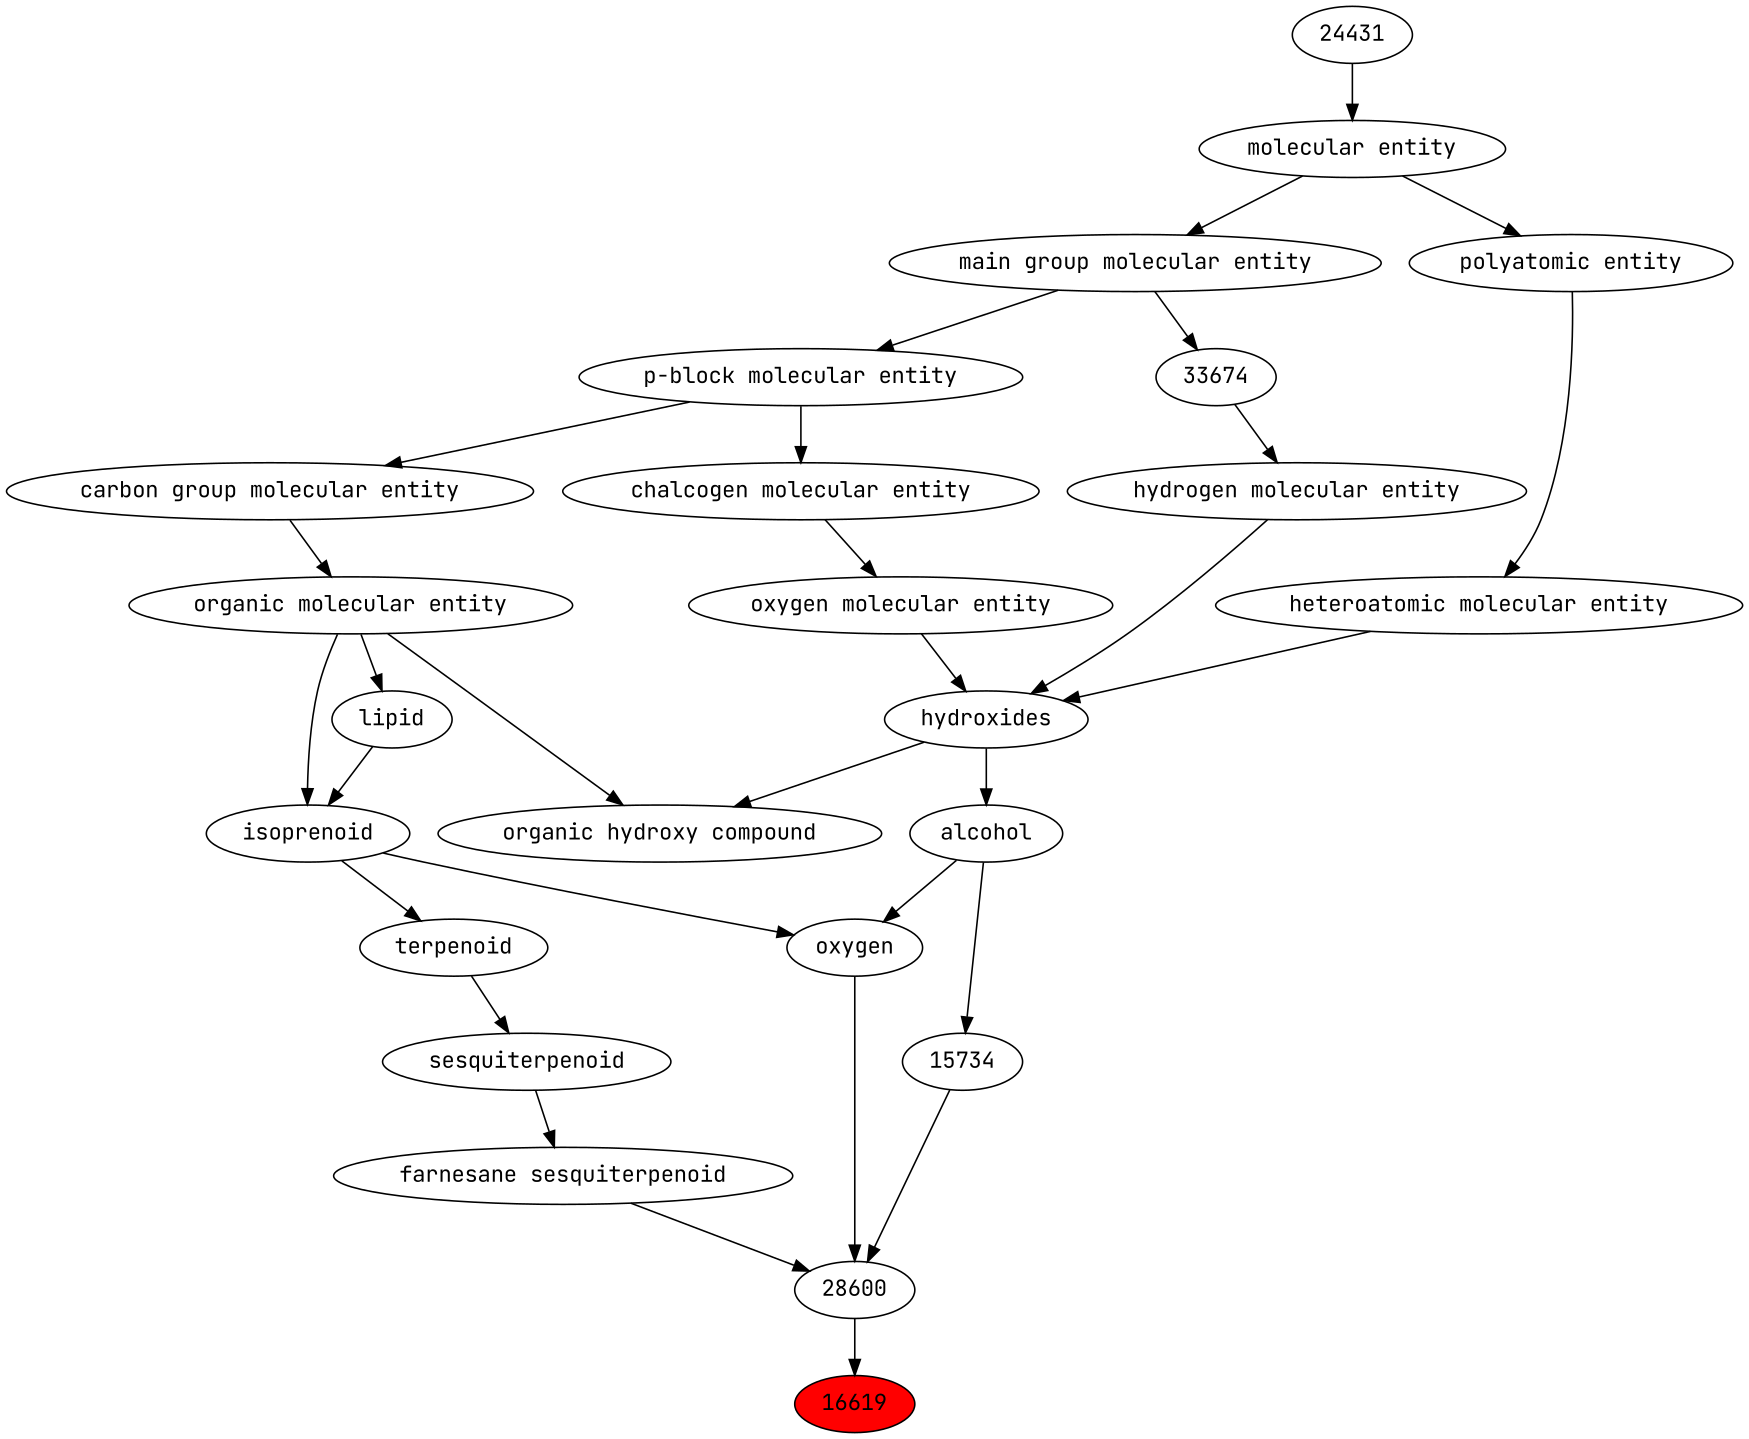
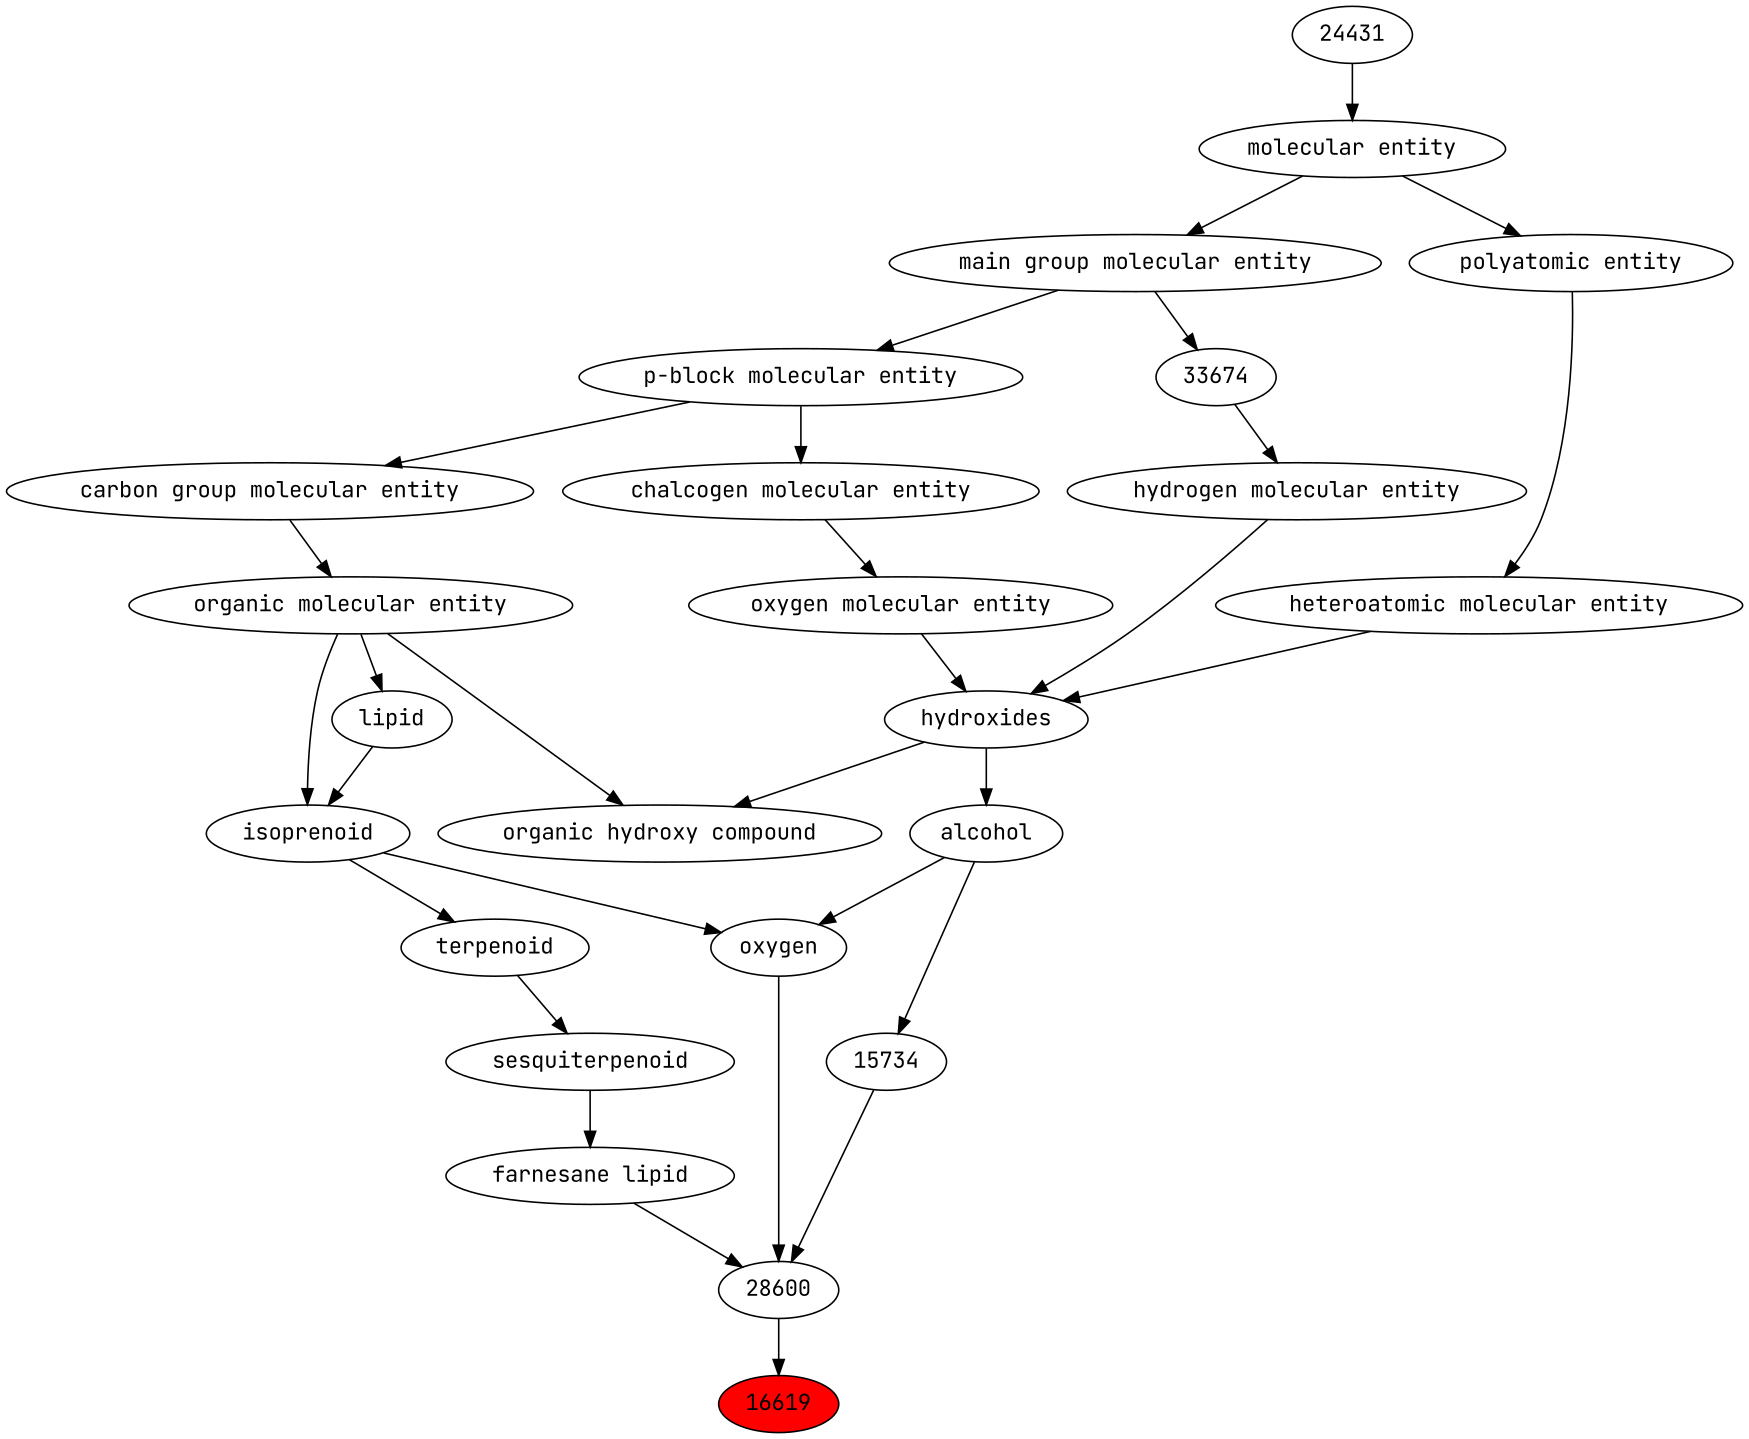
(563, 1176) -> (590, 1176)
